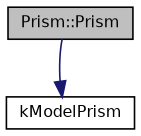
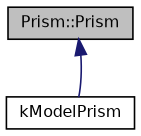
(60, 60) -> (81, 76)
